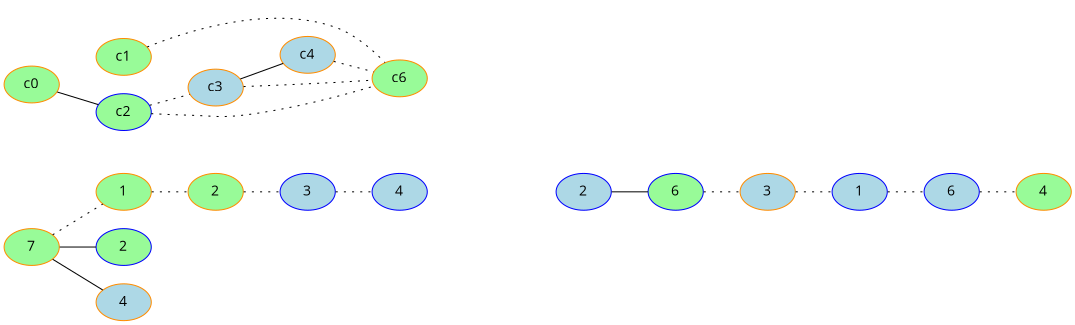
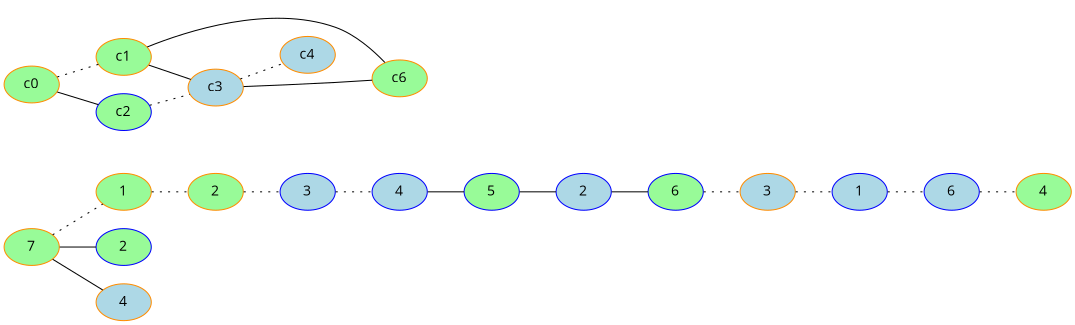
(270, 19) -> (270, 19)
(354, 67) -> none
none -> (78, 71)
(262, 71) -> (262, 71)
none -> (170, 72)
(308, 84) -> (308, 84)
(264, 112) -> none
none -> (492, 192)
